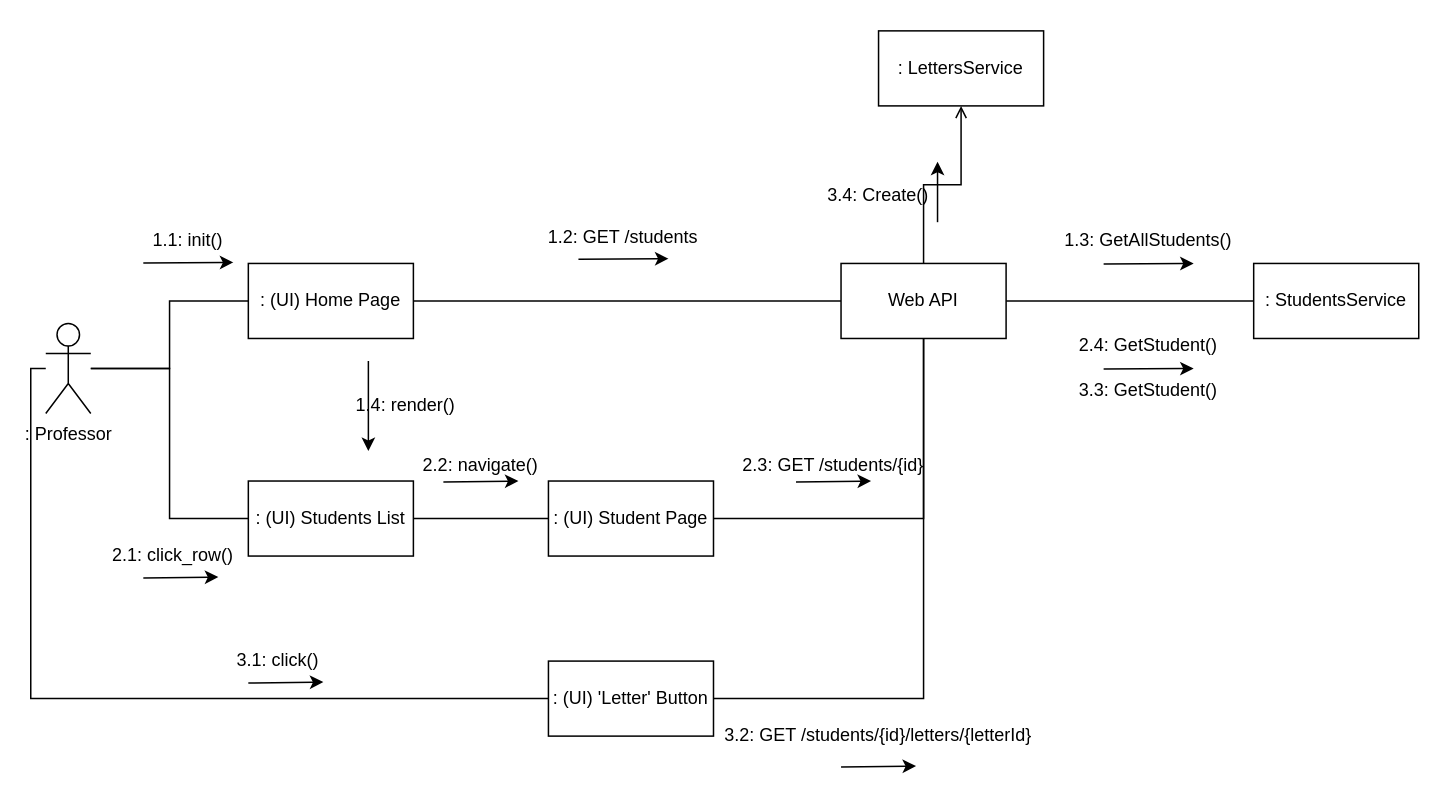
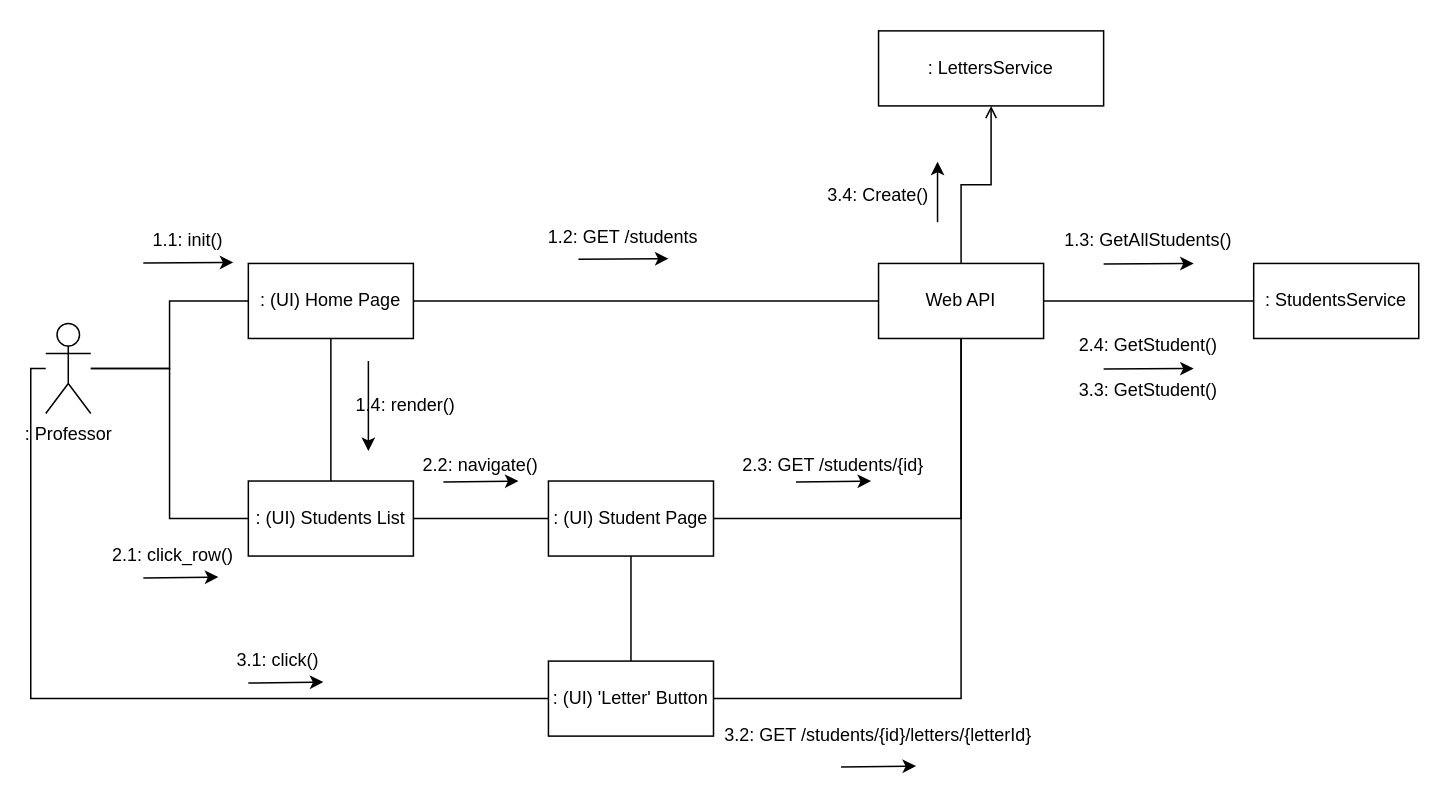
(961, 68) -> (991, 68)
(923, 301) -> (961, 301)
none -> (331, 410)
none -> (631, 608)
